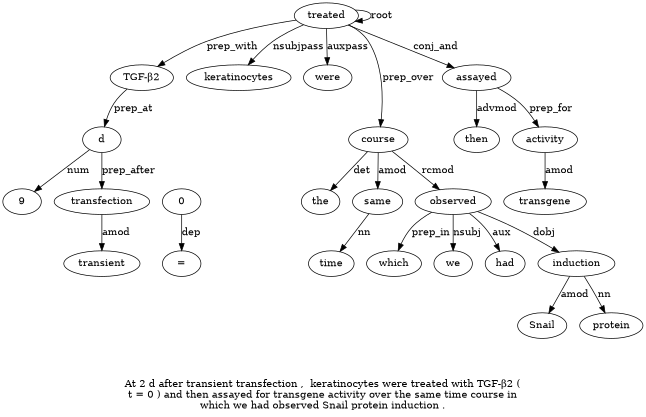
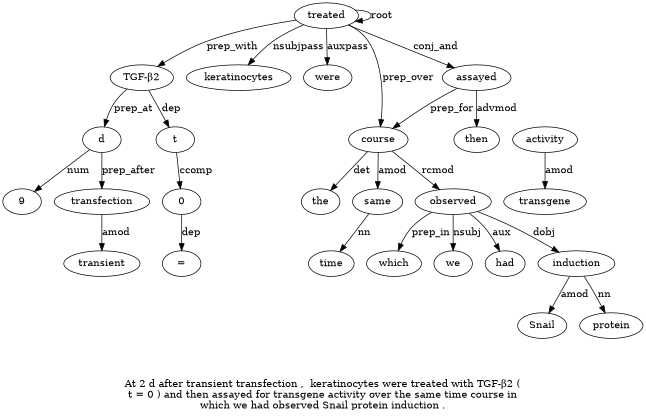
(518, 102) -> (427, 105)
none -> (175, 140)
